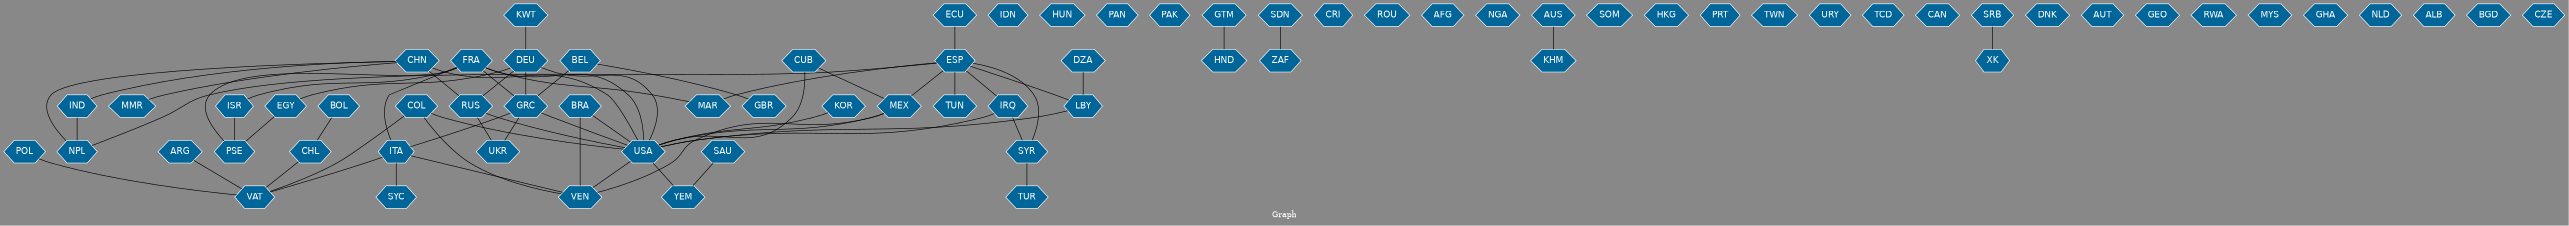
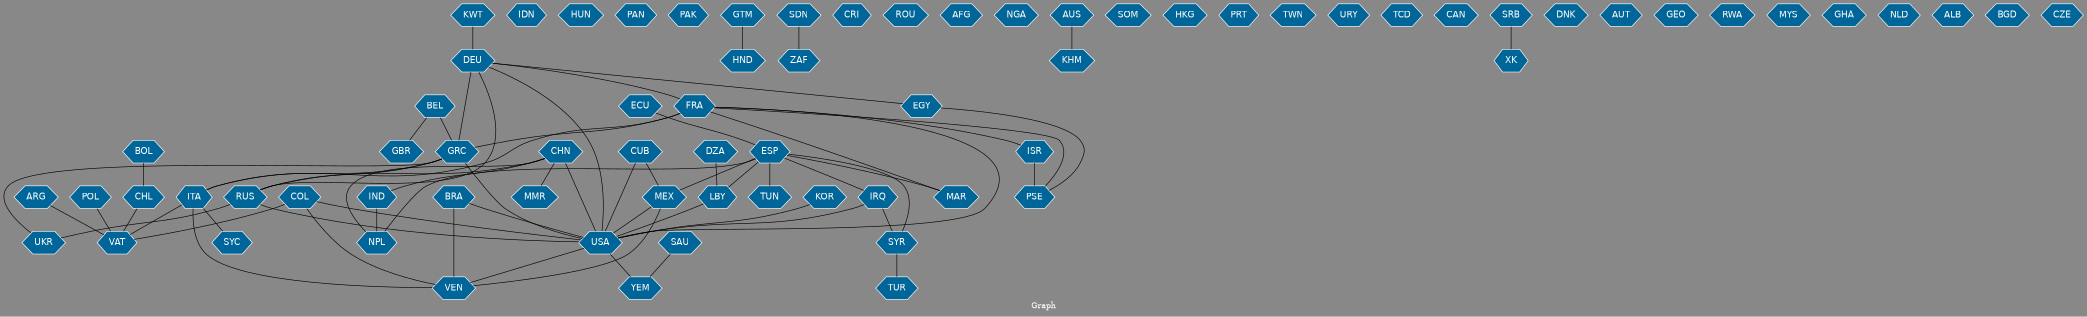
none -> (587, 77)
none -> (351, 174)
